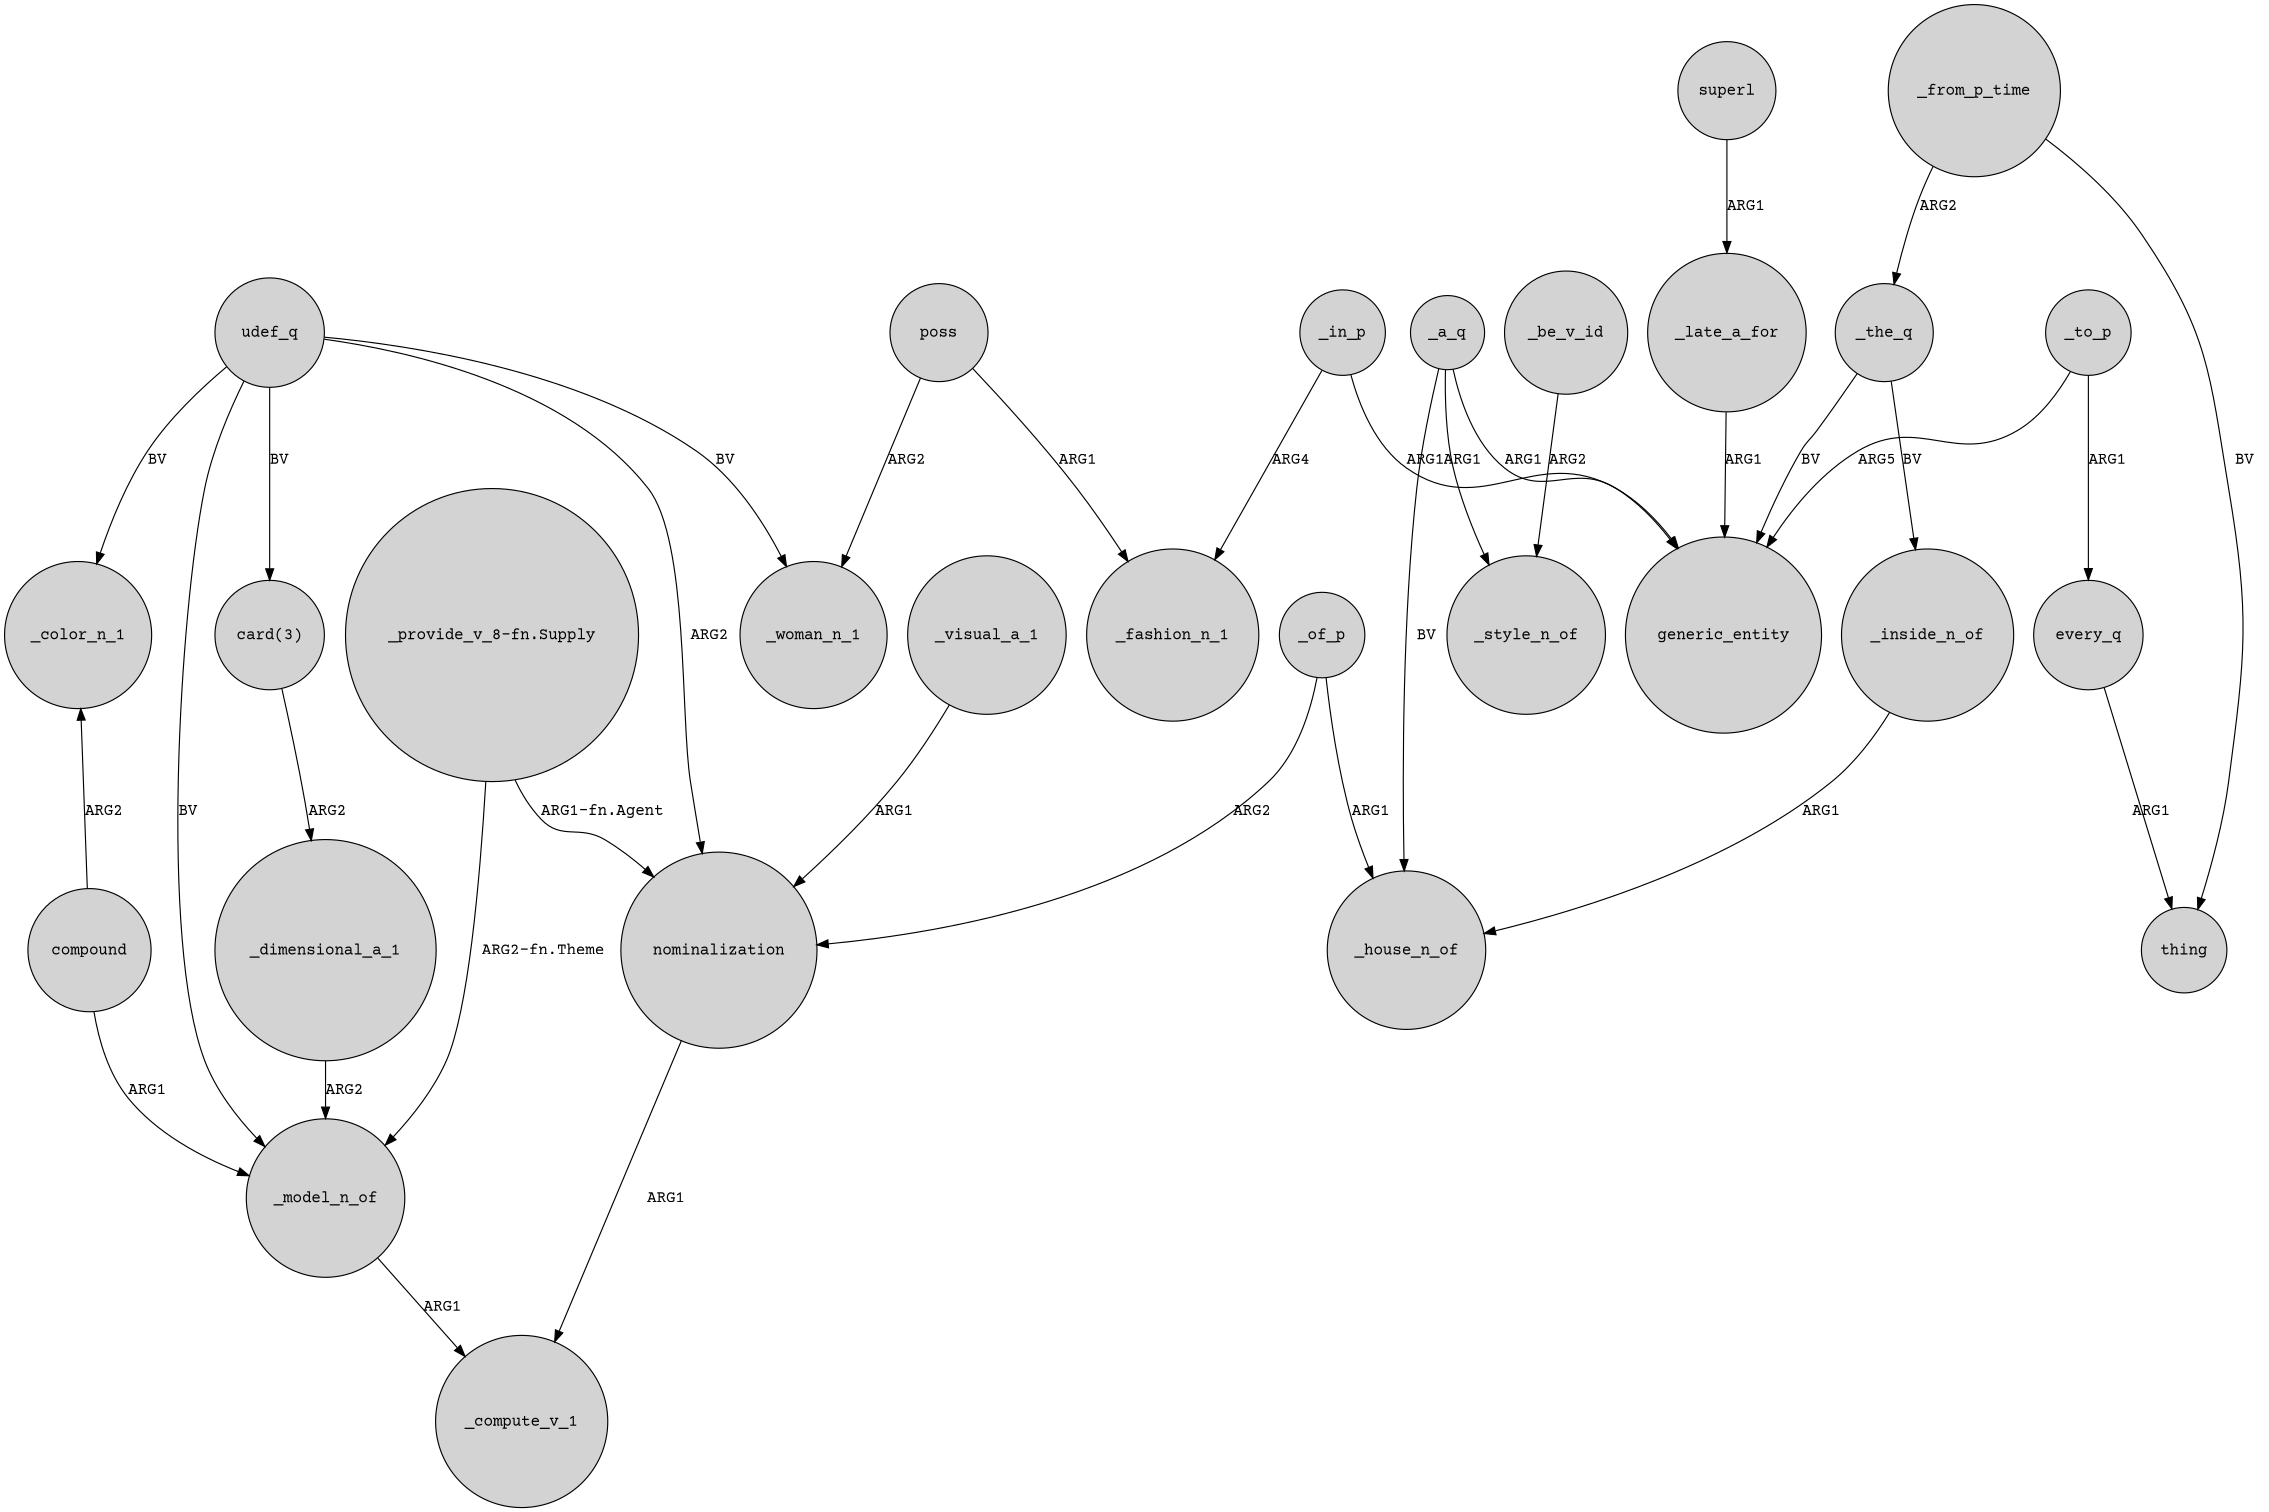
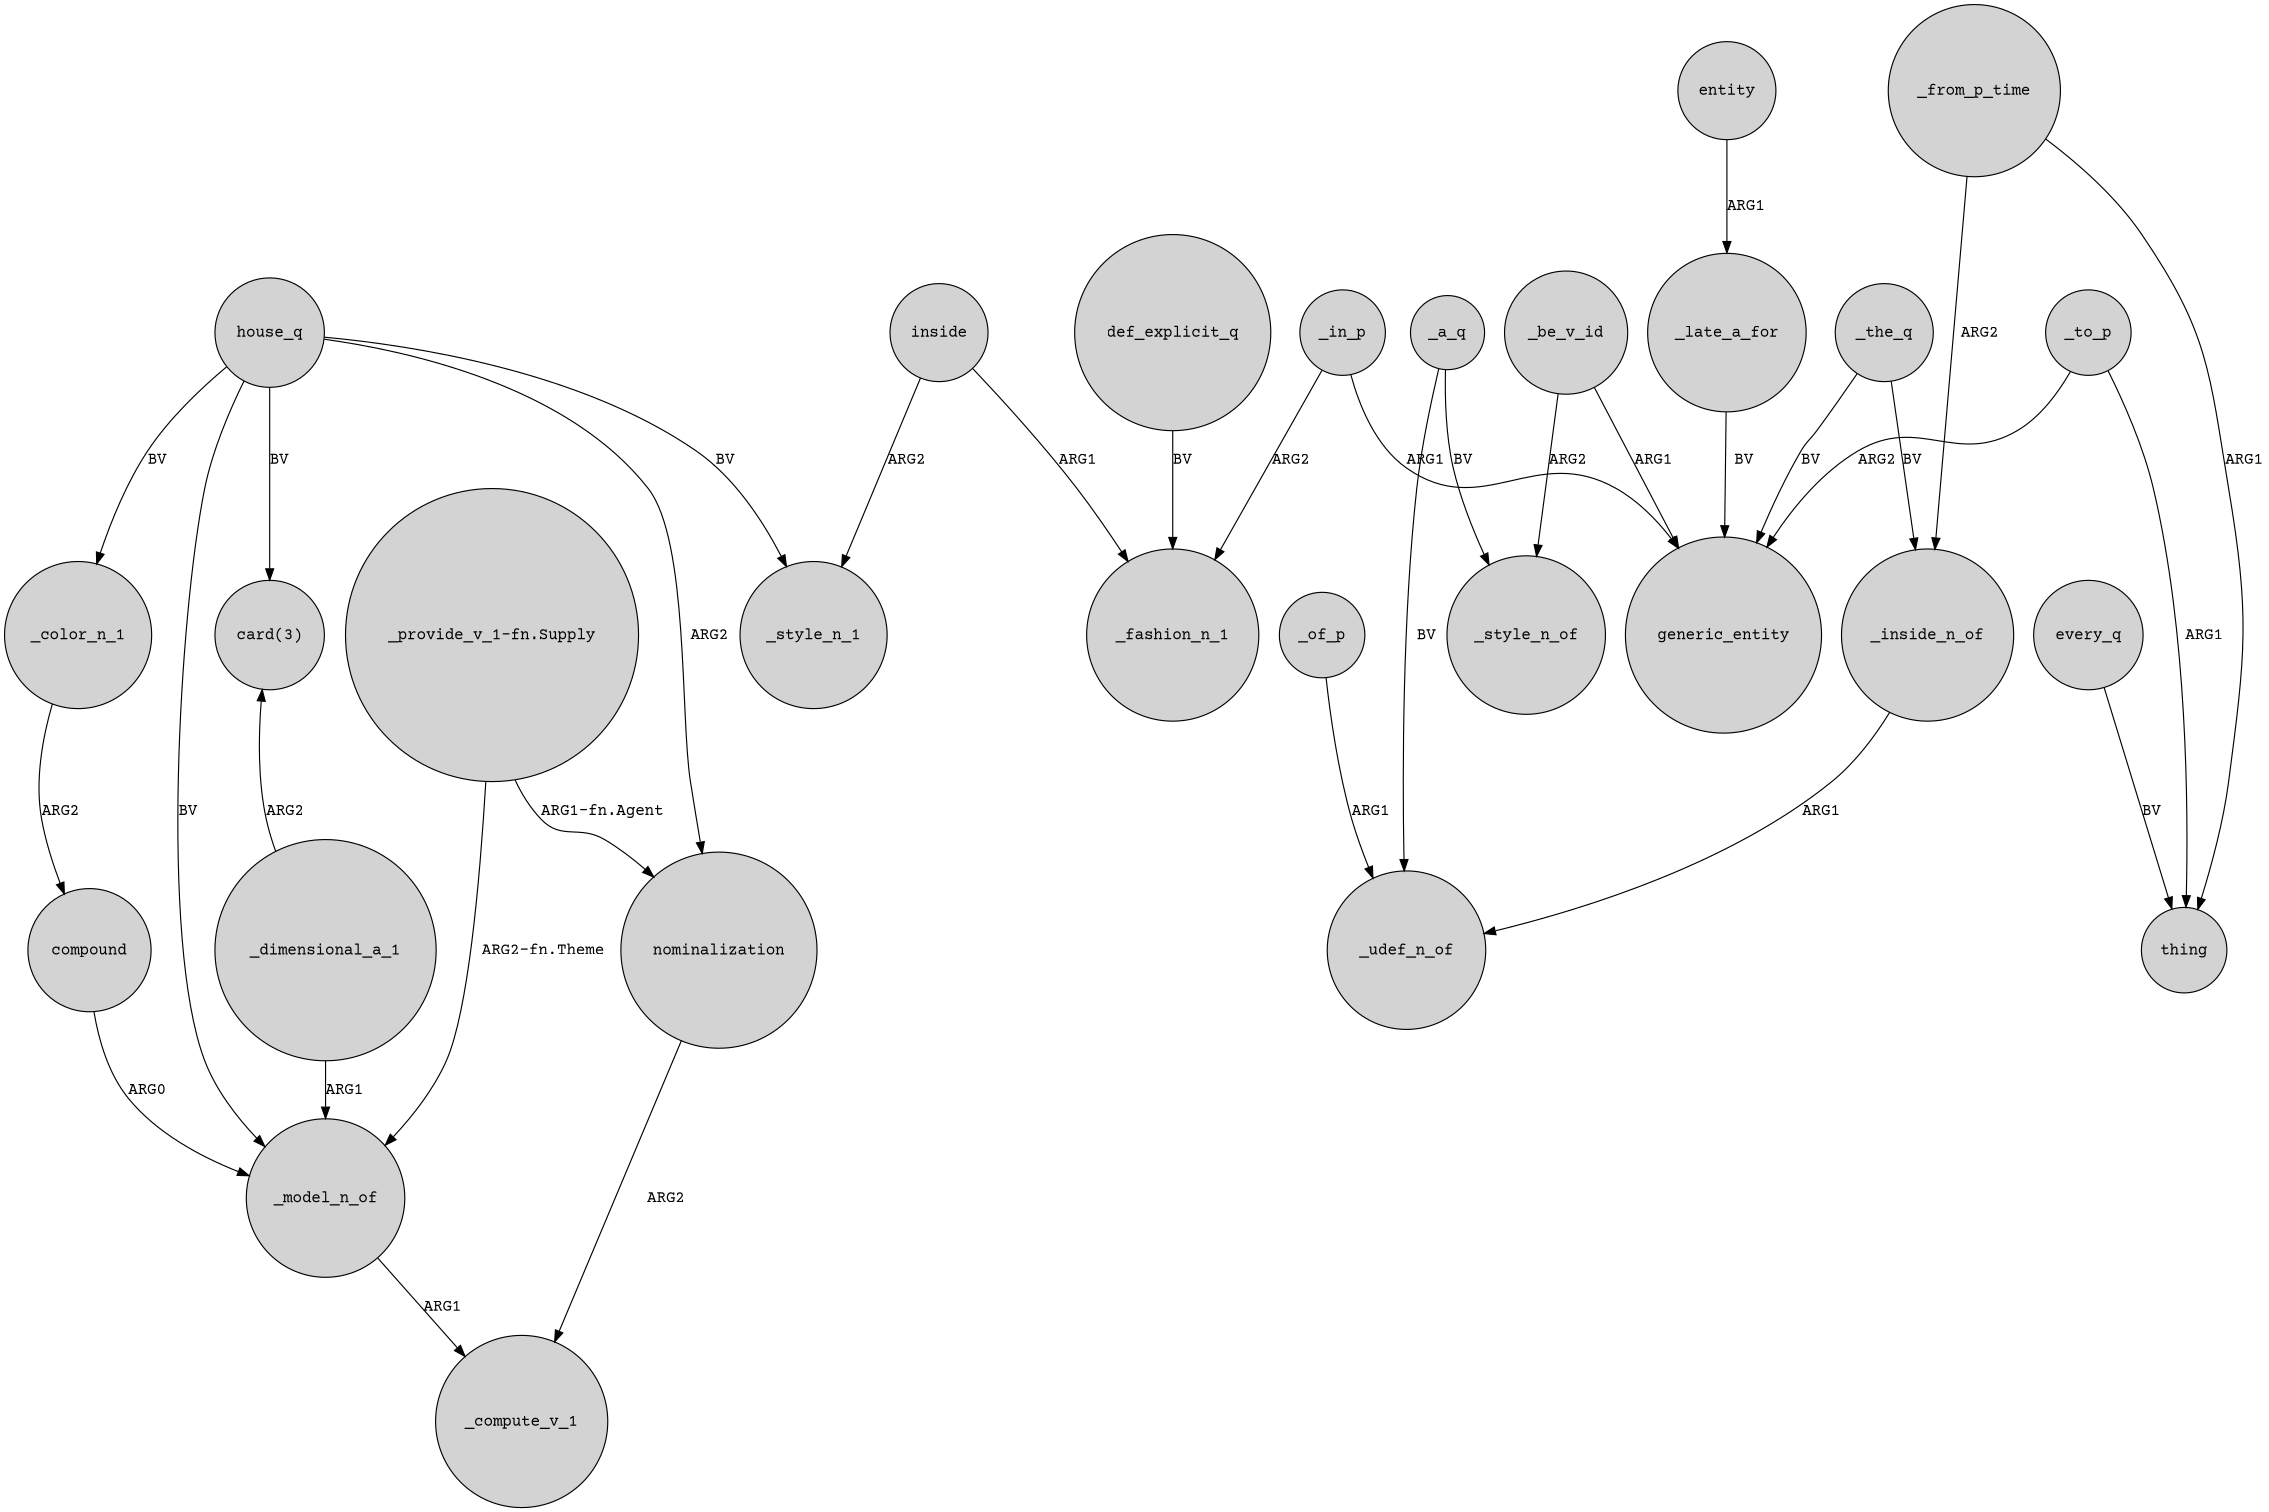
(1727, 91) -> (1727, 91)
(1912, 219) -> (1952, 357)
(270, 333) -> (270, 333)
(939, 333) -> (939, 333)
none -> (1173, 333)
(1291, 459) -> (1291, 459)
(1463, 459) -> (1463, 459)
(1744, 459) -> (1744, 459)
(1877, 459) -> (1877, 459)
(2245, 459) -> (2245, 459)
(1512, 472) -> (1634, 463)
(2088, 472) -> (2176, 628)
(492, 635) -> (492, 635)
(814, 635) -> (814, 635)
(987, 635) -> none
(297, 759) -> (260, 777)
(84, 804) -> (39, 794)
(2152, 811) -> (2152, 811)
(1116, 877) -> none
(1407, 950) -> (1407, 950)
(148, 1090) -> (148, 1090)
(345, 1090) -> (345, 1090)
(666, 1198) -> (666, 1198)
